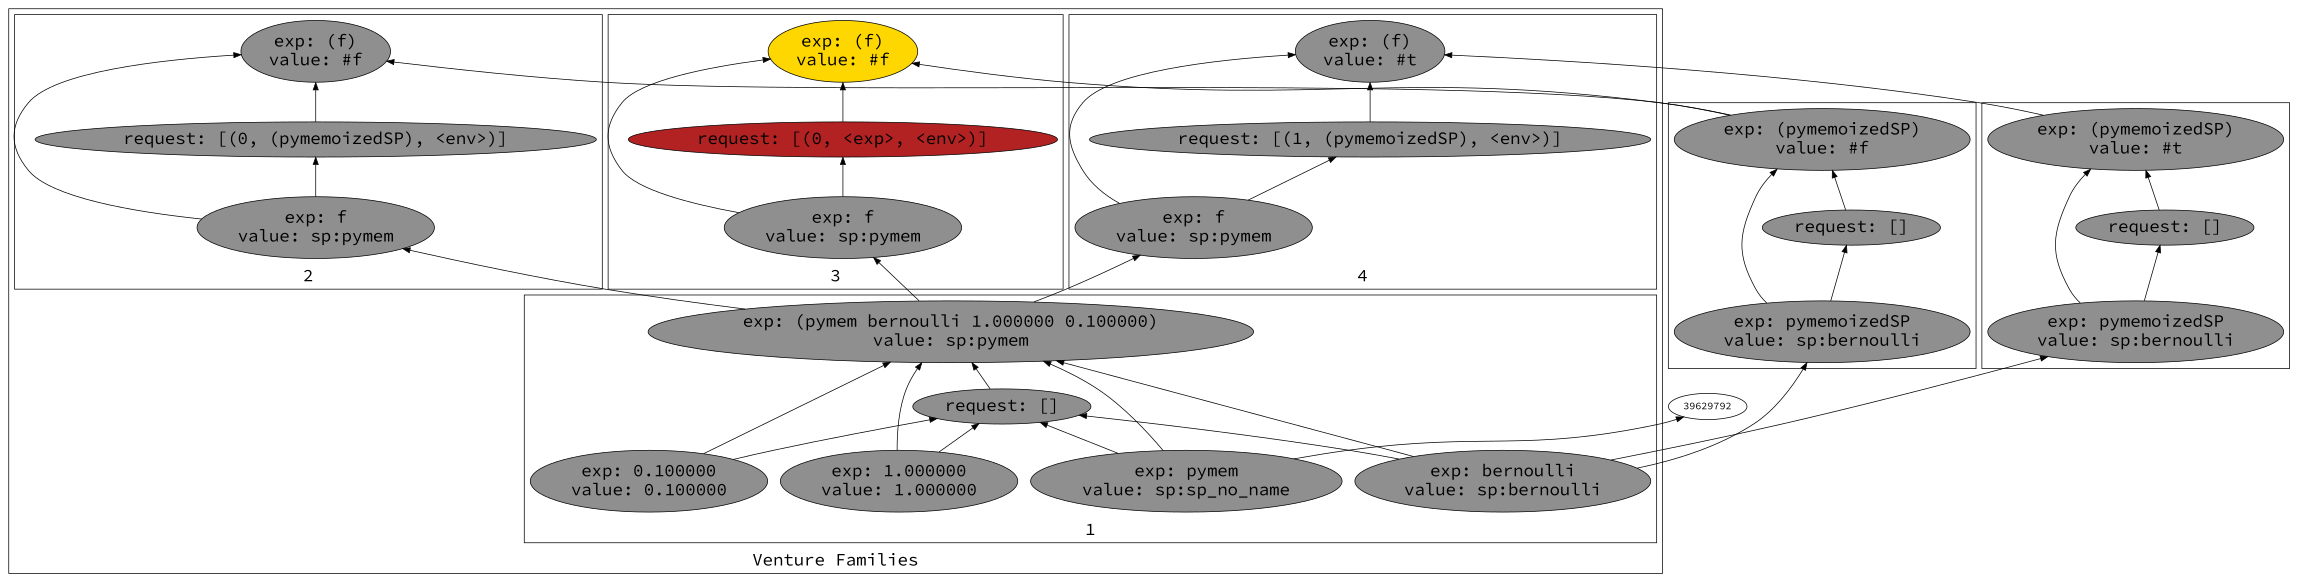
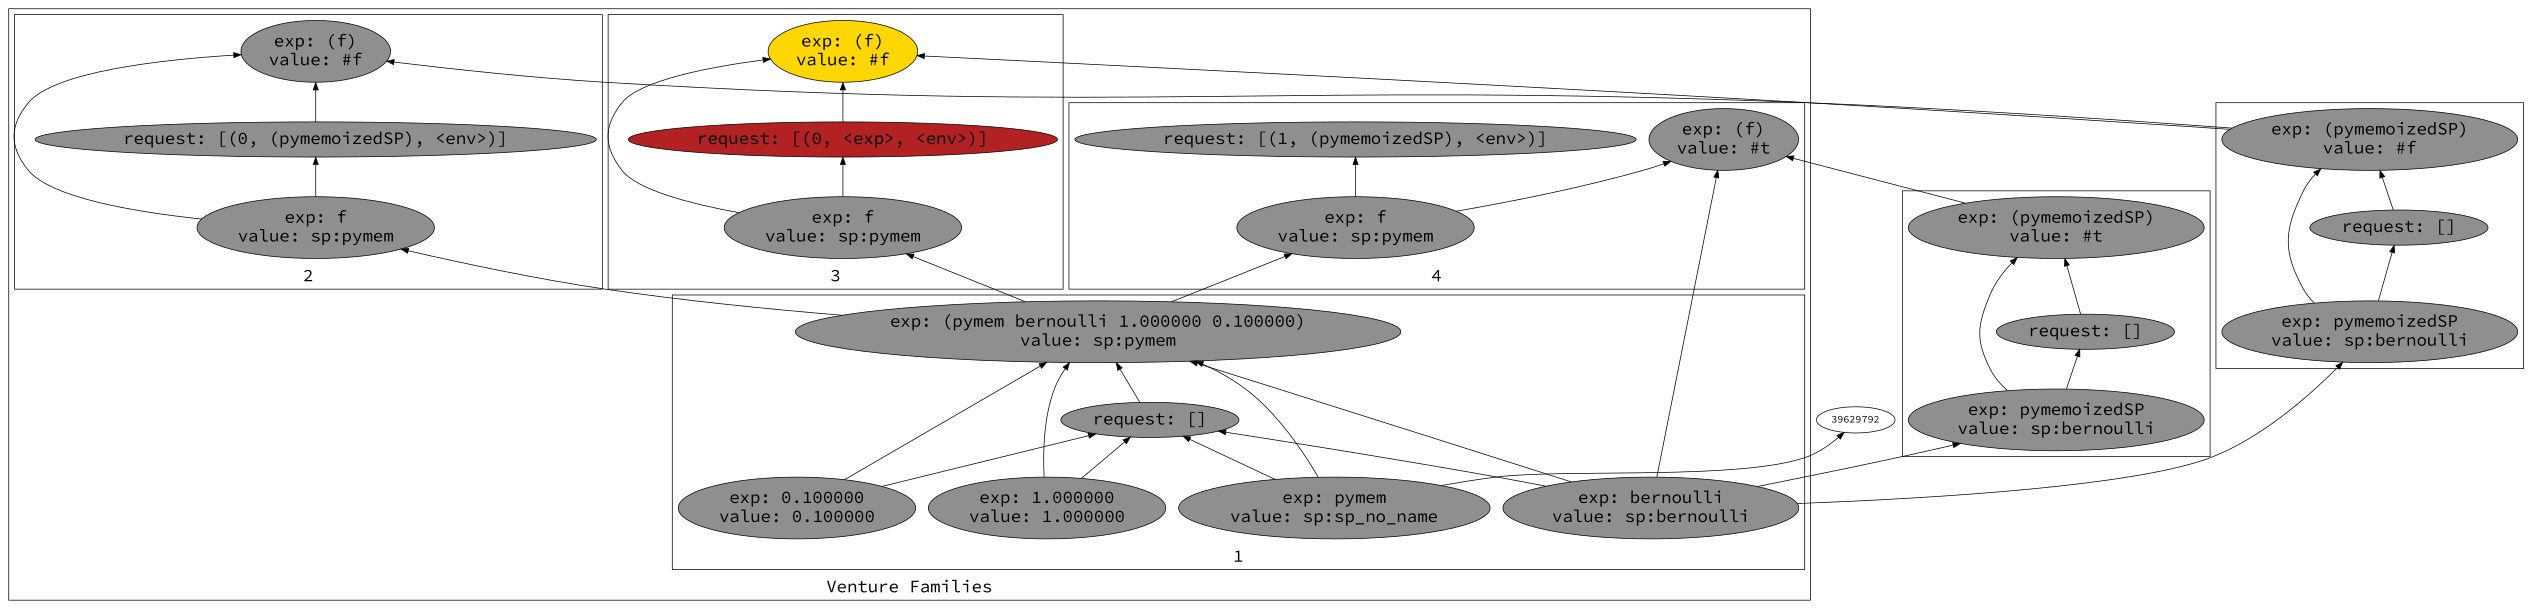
(1370, 106) -> (1687, 327)
